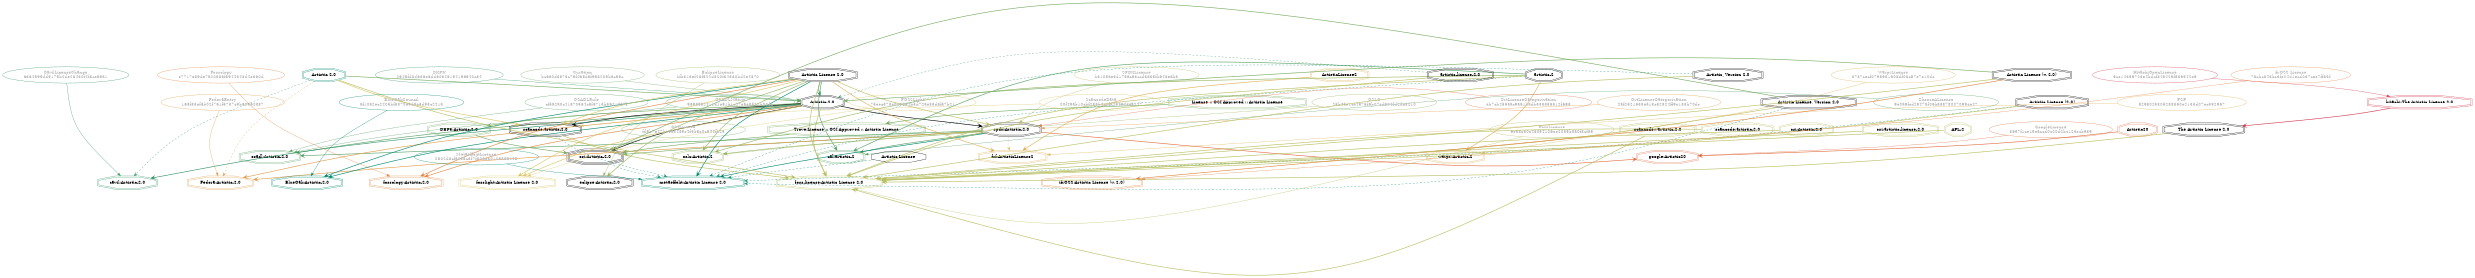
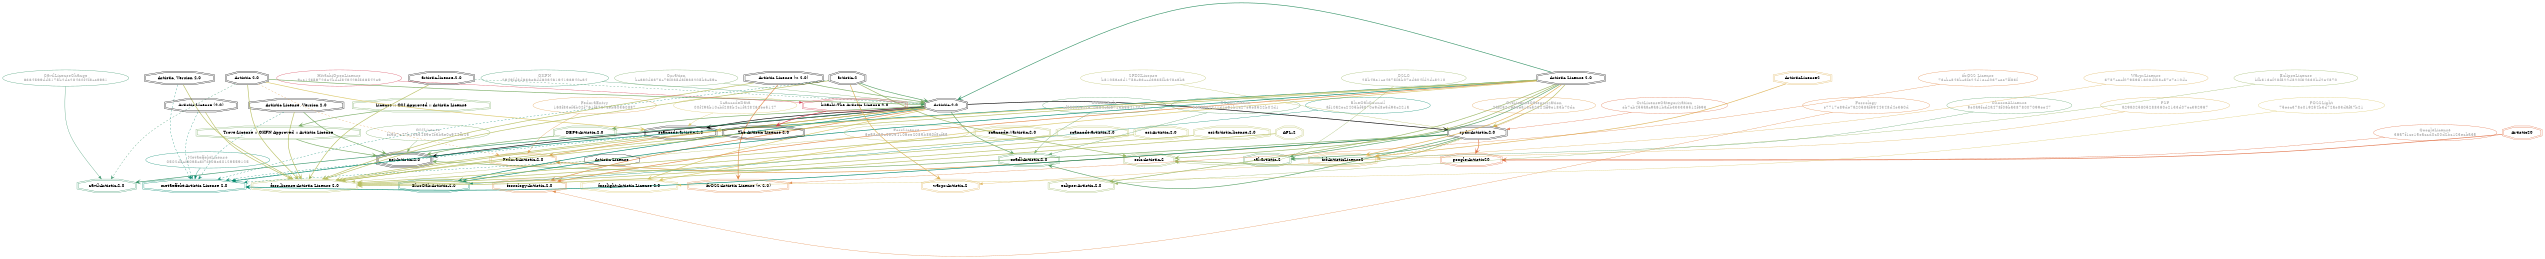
(1184, 62) -> (892, 93)
(324, 75) -> (247, 78)
(847, 130) -> (278, 133)
(600, 183) -> (1081, 186)
